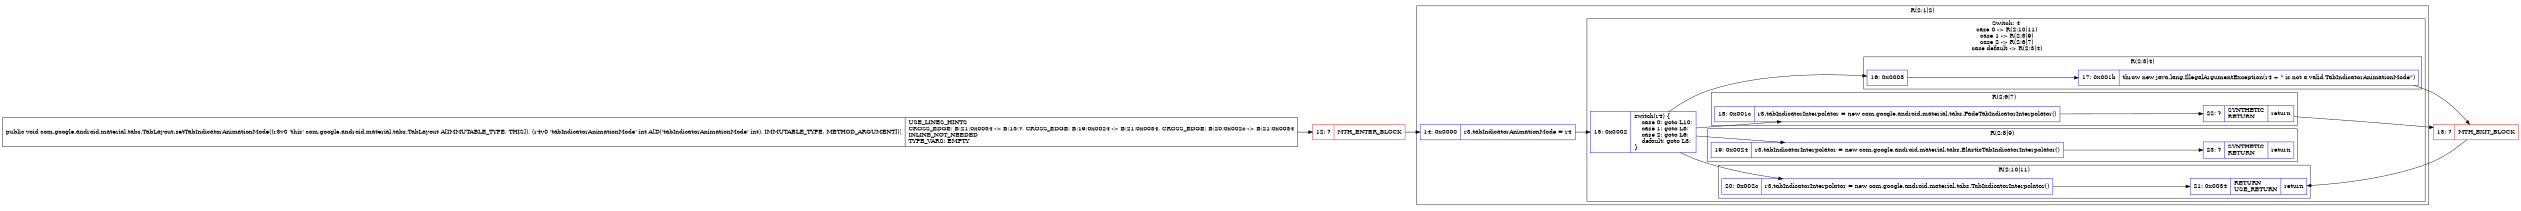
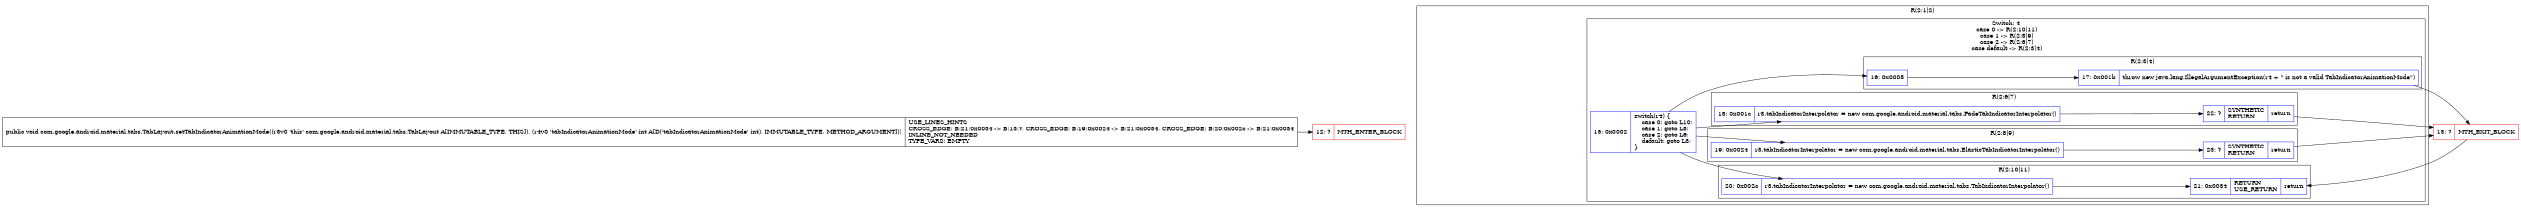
(1498, 132) -> none
none -> (2362, 141)
